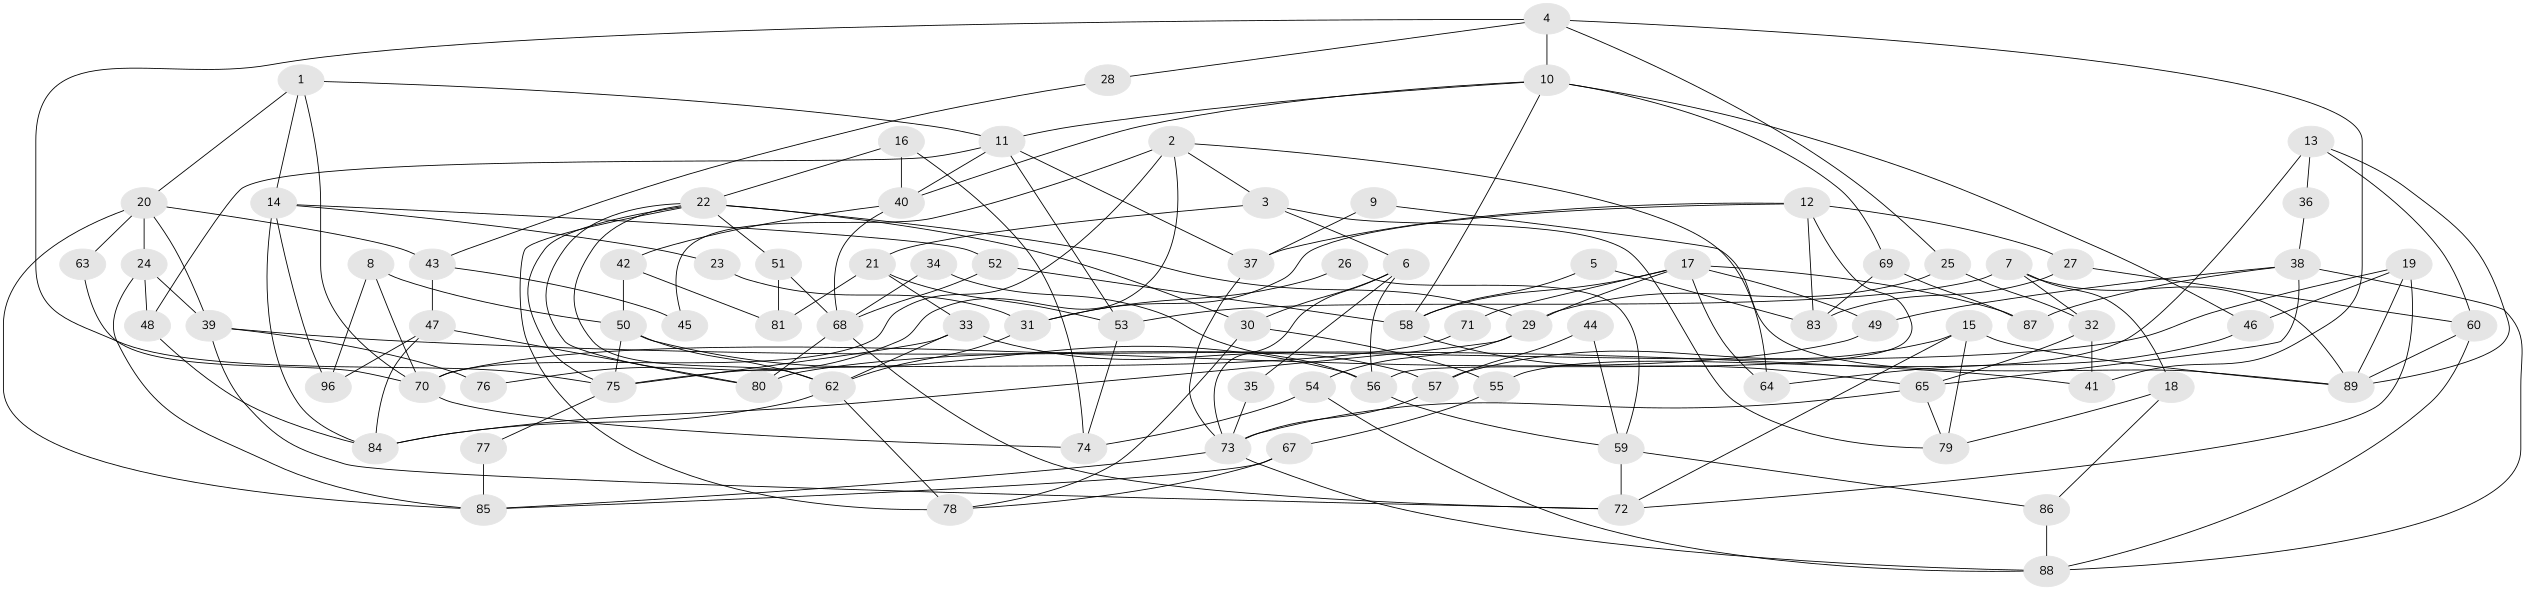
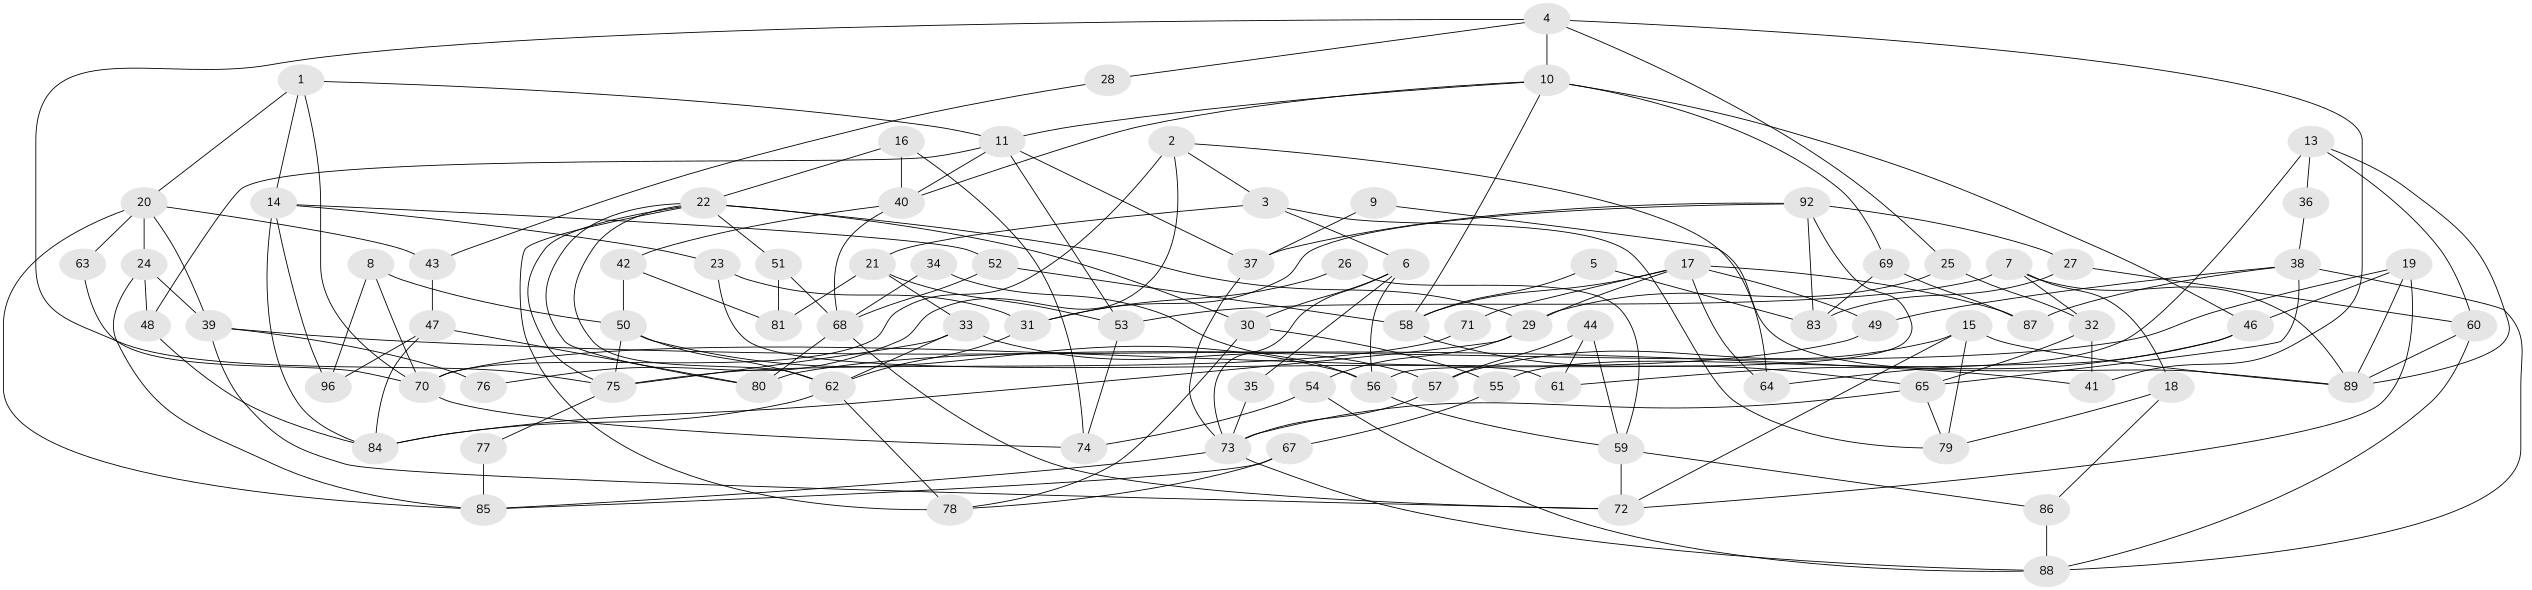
(1807, 203) -> (1807, 203)
(685, 326) -> none
none -> (1558, 387)
